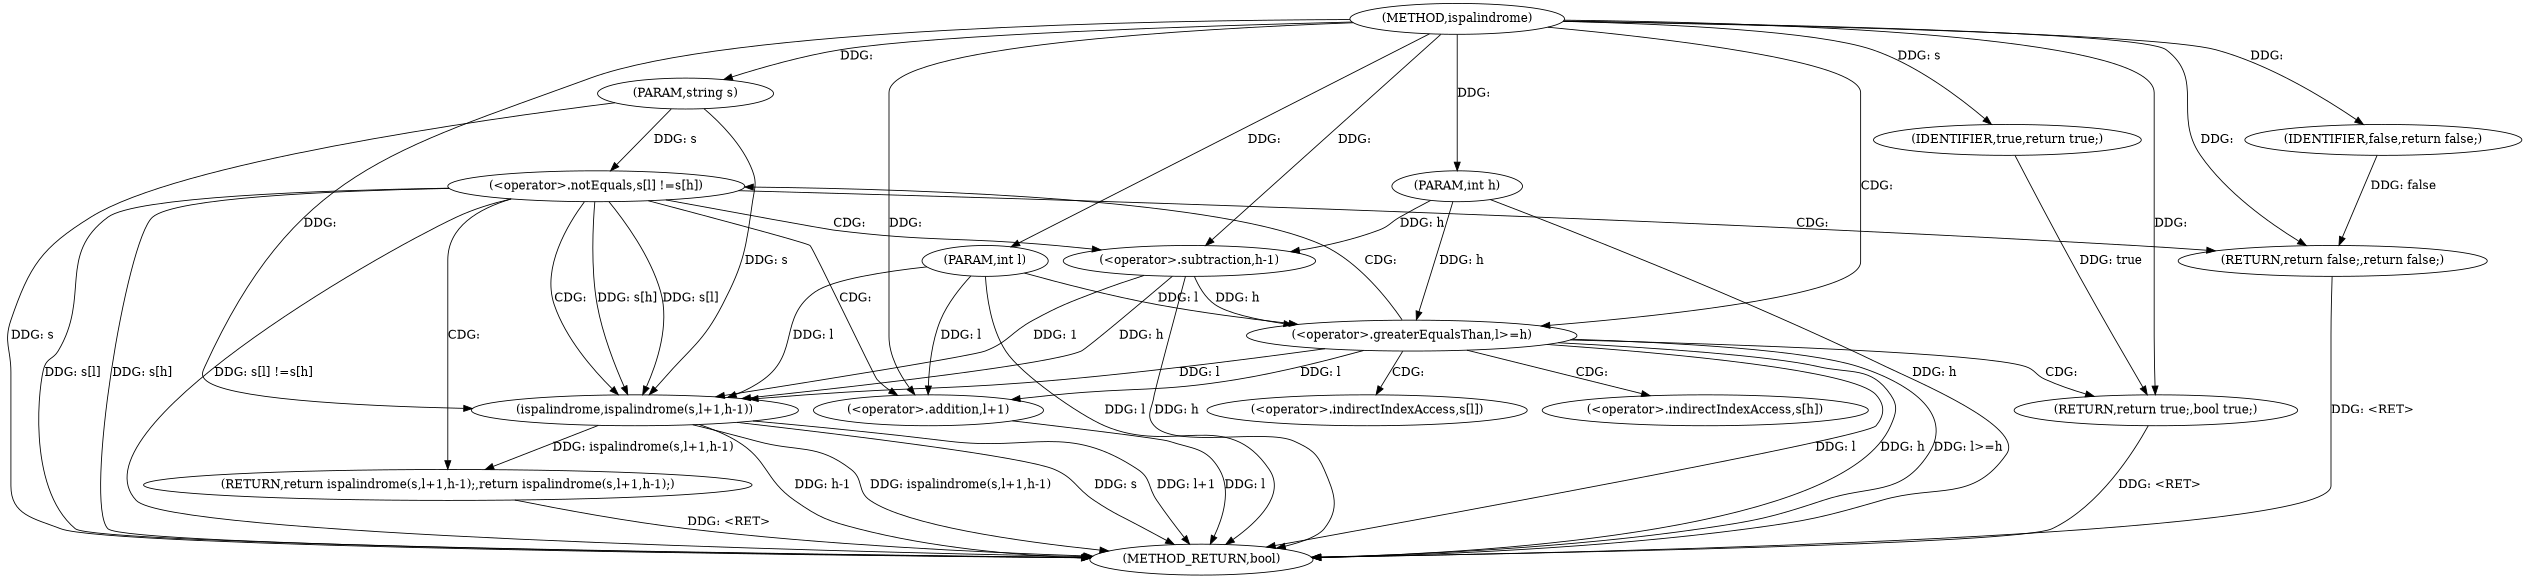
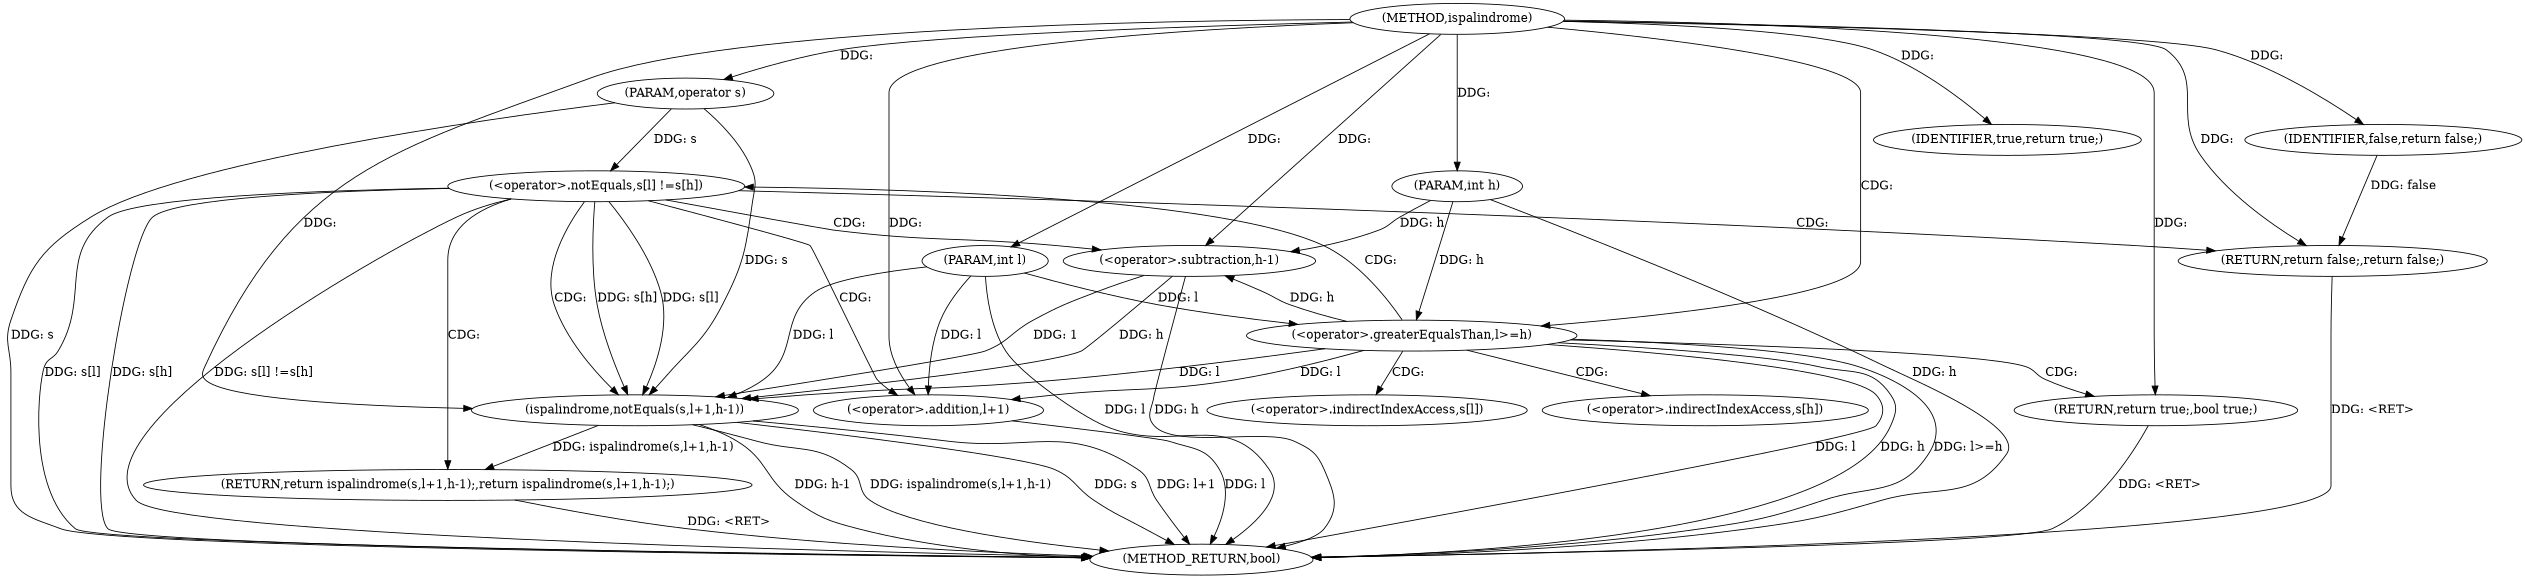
(1919, 56) -> (1919, 56)
(686, 94) -> (686, 94)
(2077, 272) -> none
(1226, 310) -> (1289, 304)
(635, 410) -> (635, 410)
